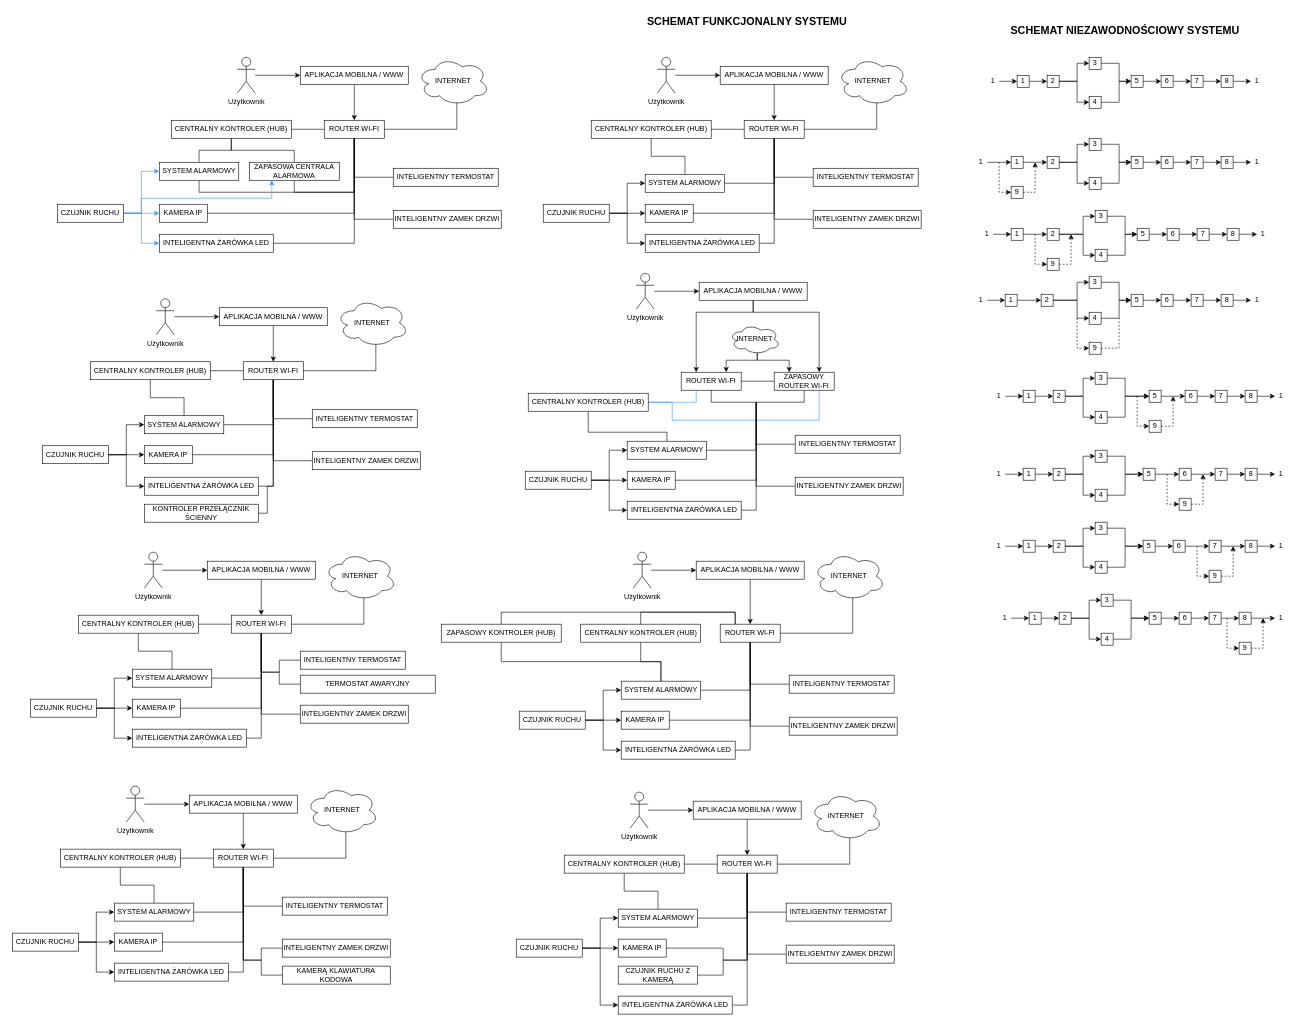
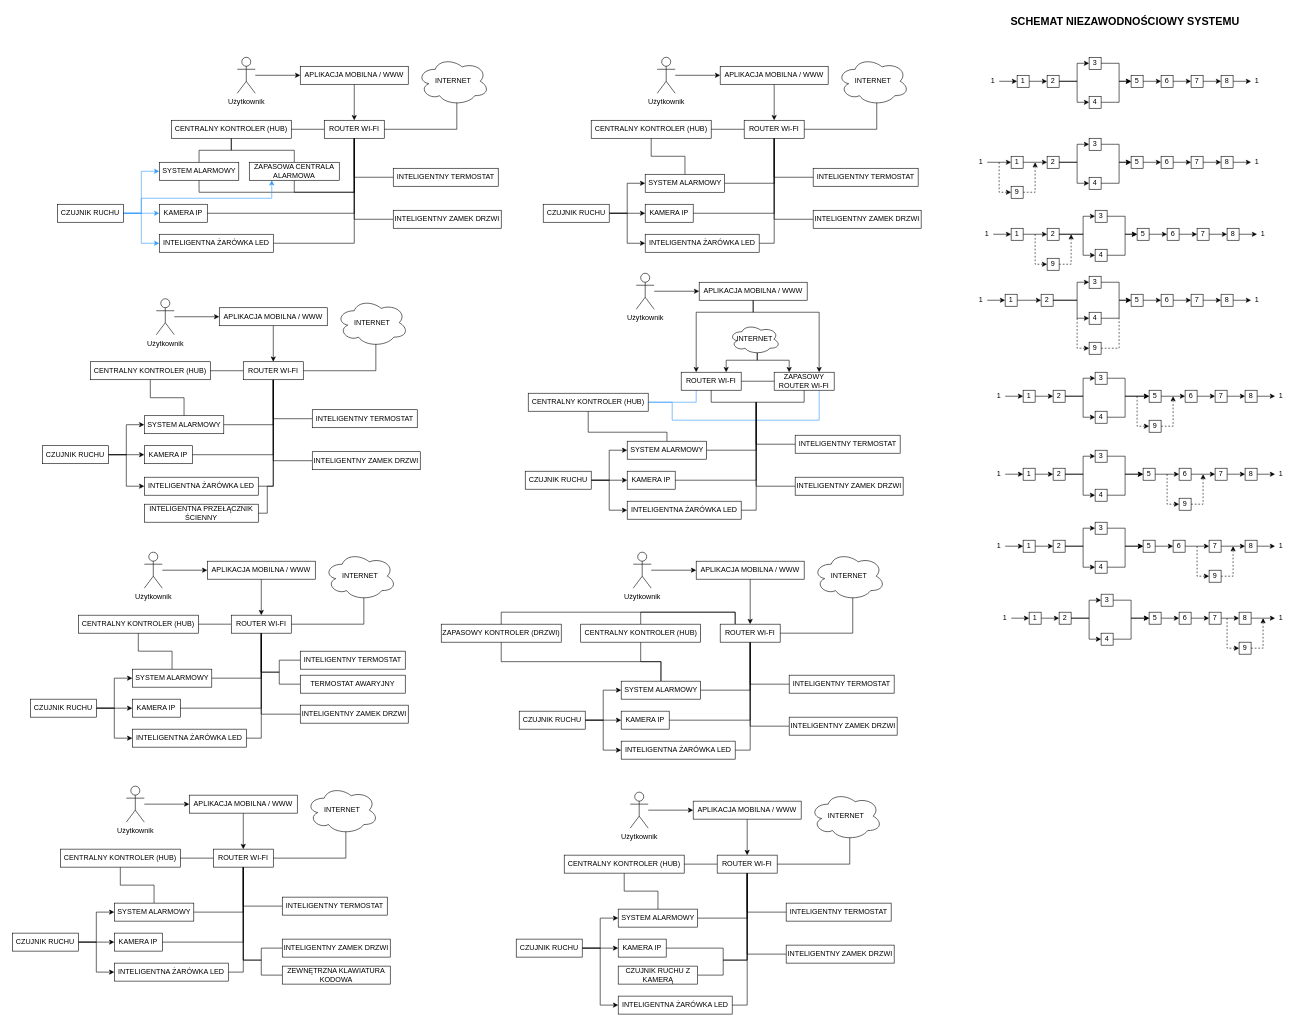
(747, 21) -> none
(1125, 30) -> (1125, 21)
(201, 513) -> (201, 513)
(501, 633) -> (501, 633)
(368, 684) -> (353, 684)
(336, 975) -> (336, 975)
